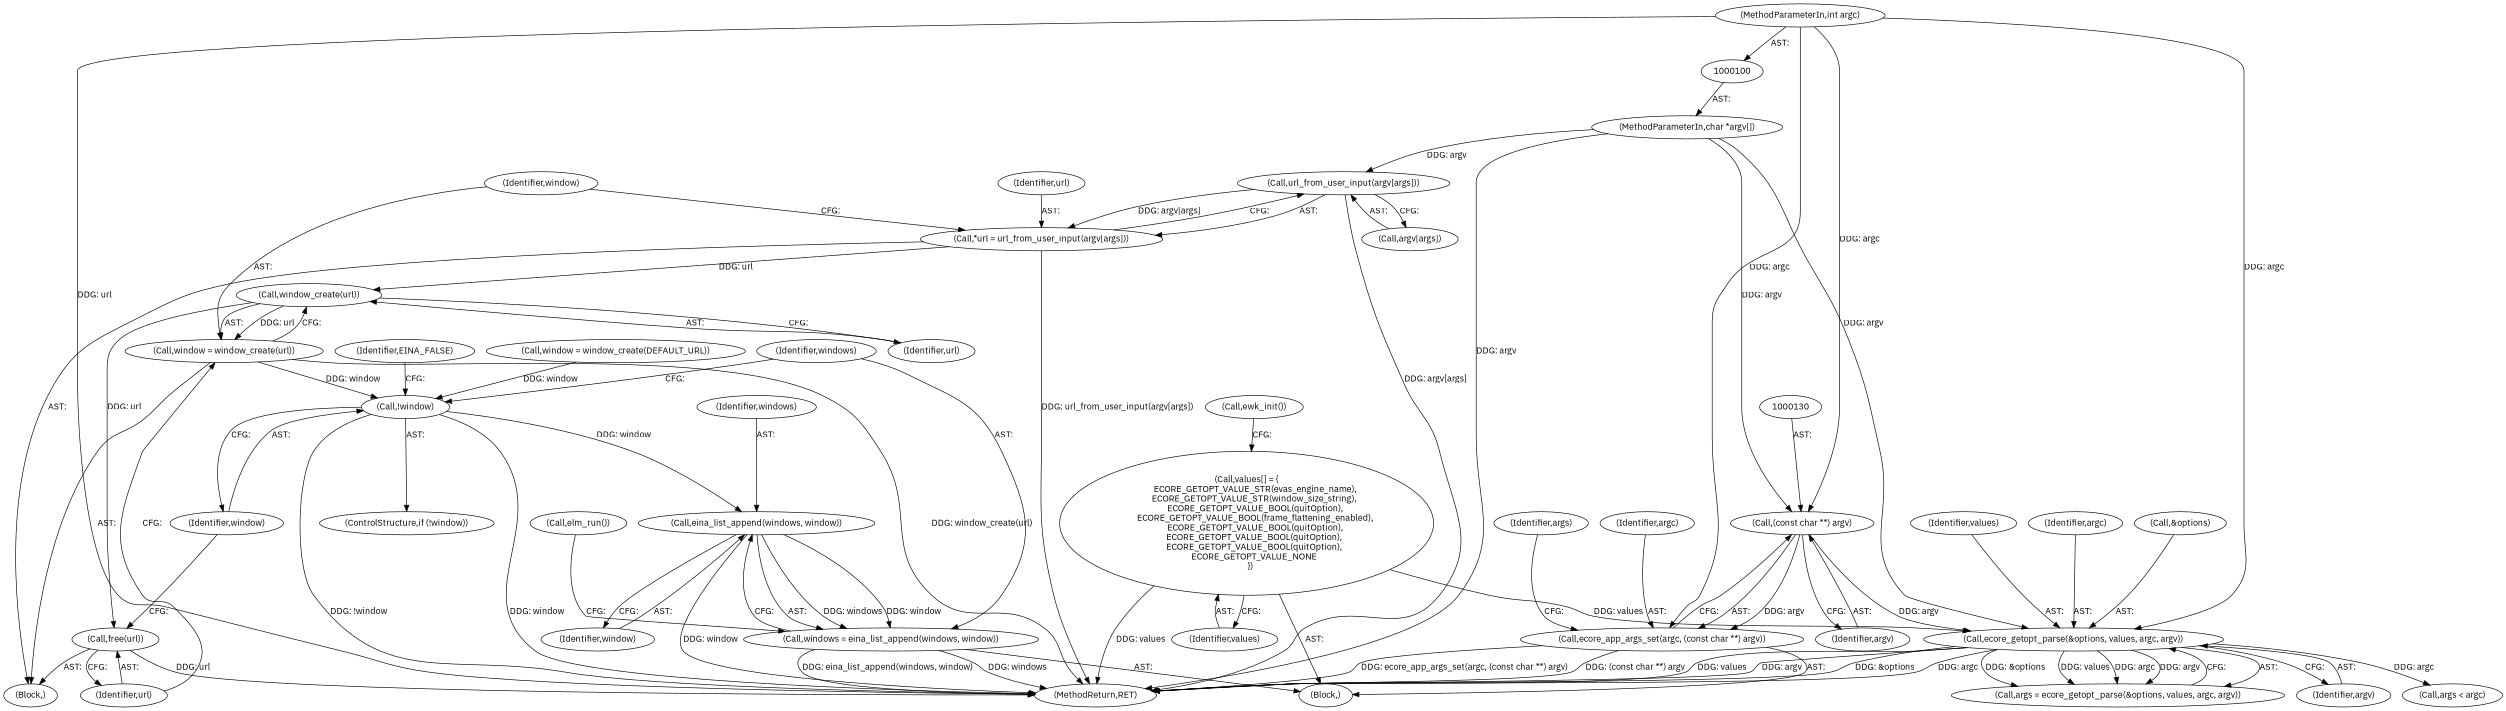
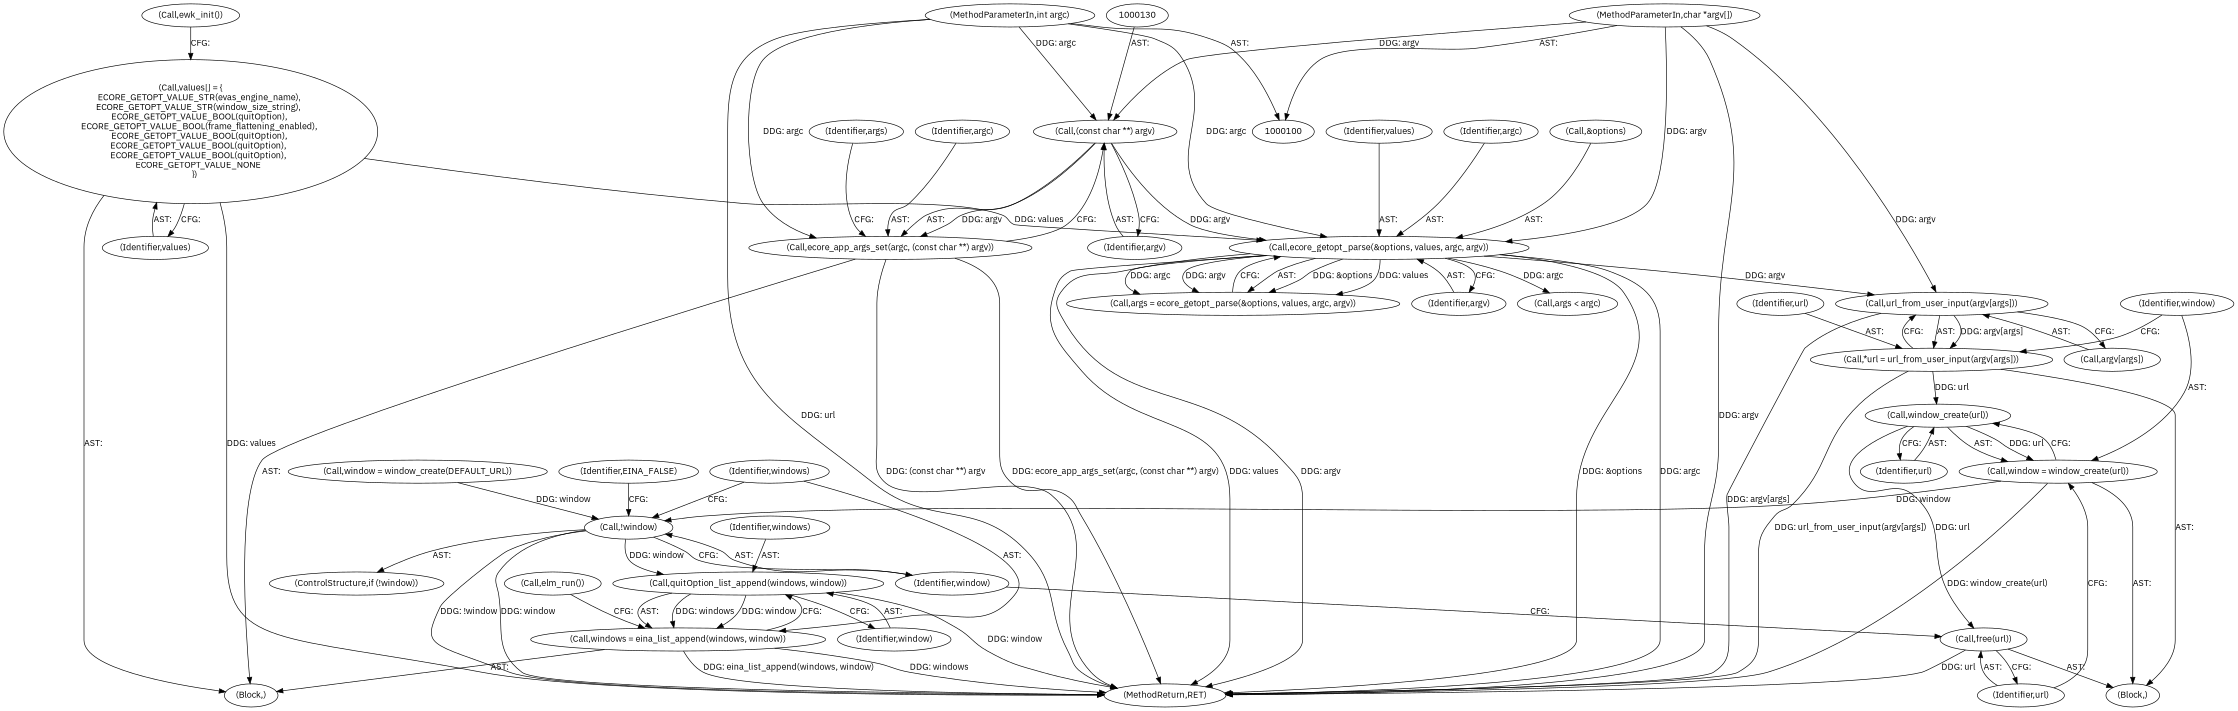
(1712, 97) -> (1436, 49)
none -> (1676, 273)
(757, 523) -> (748, 584)
